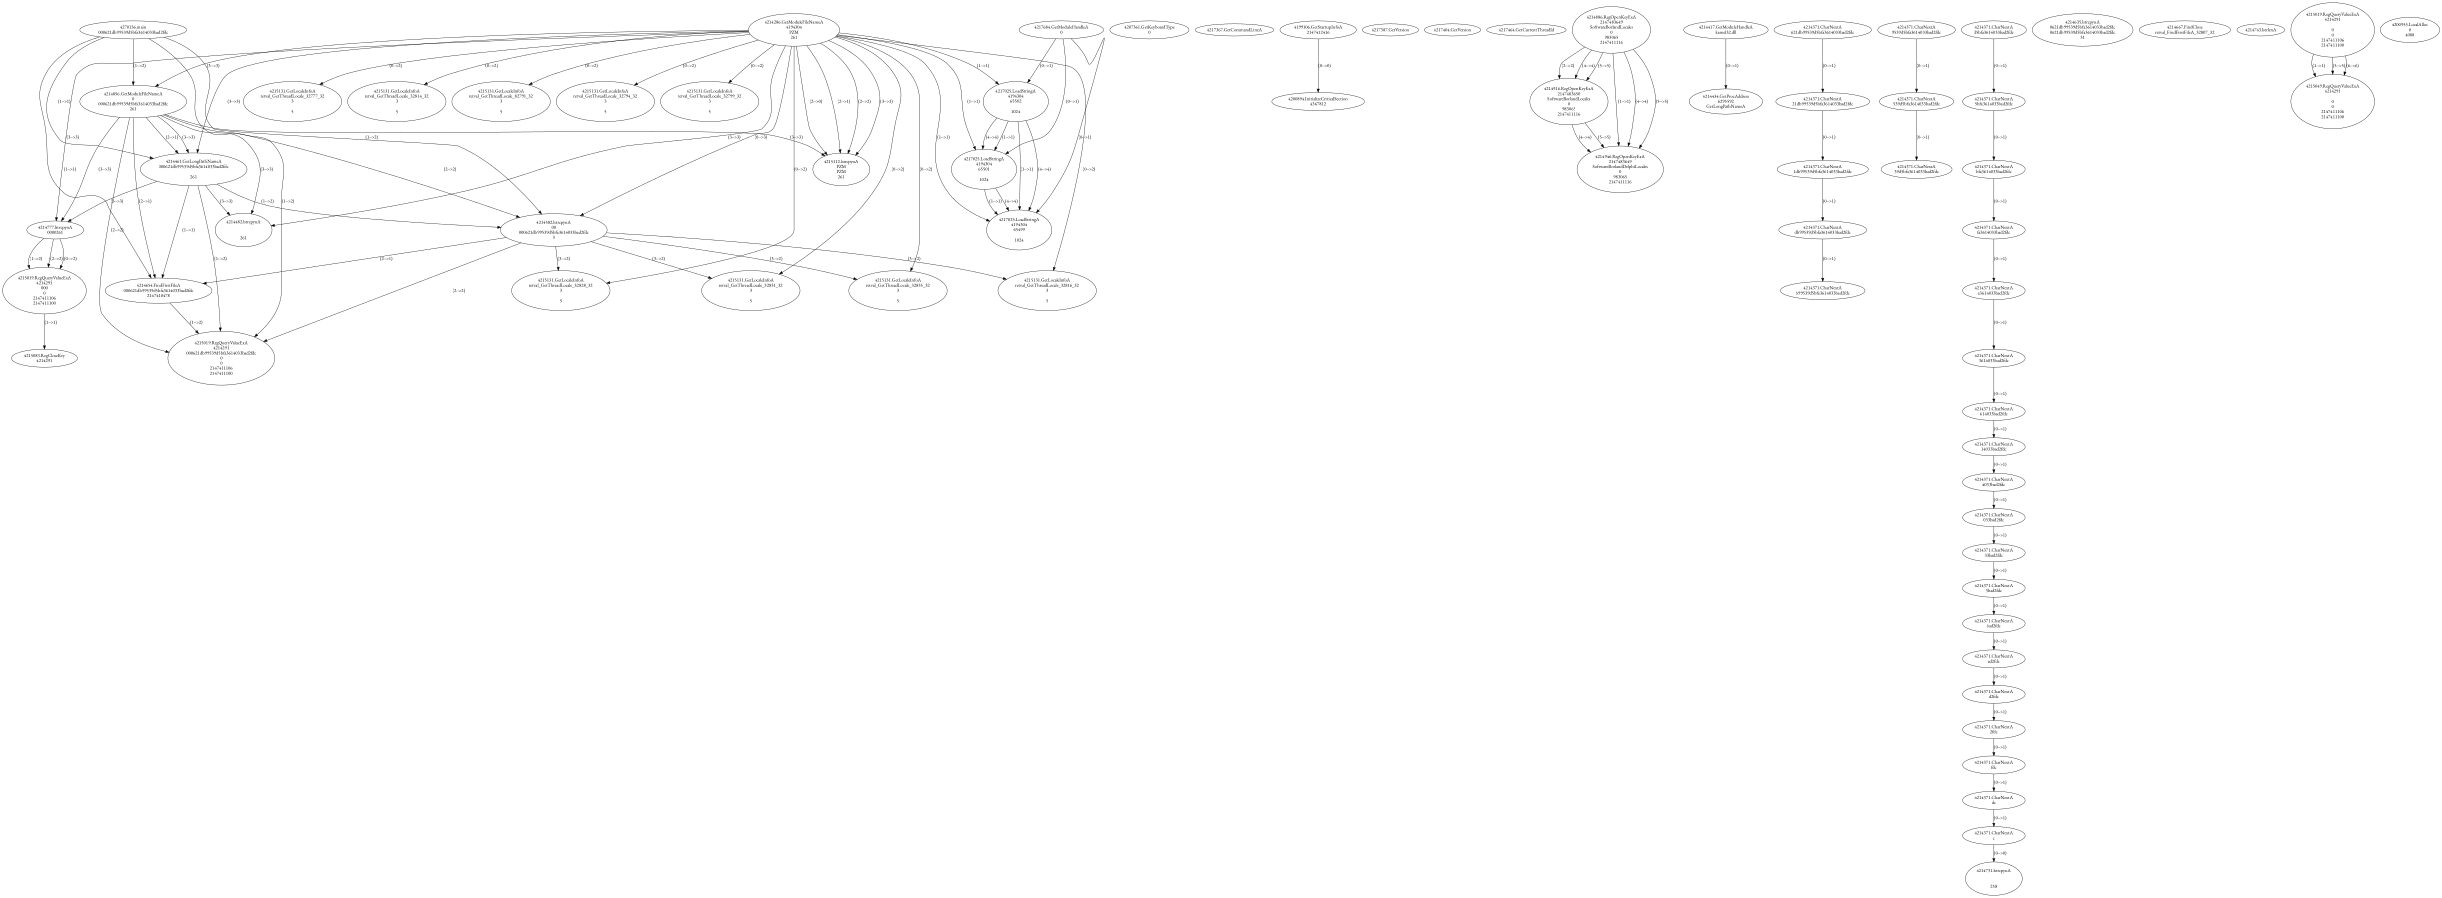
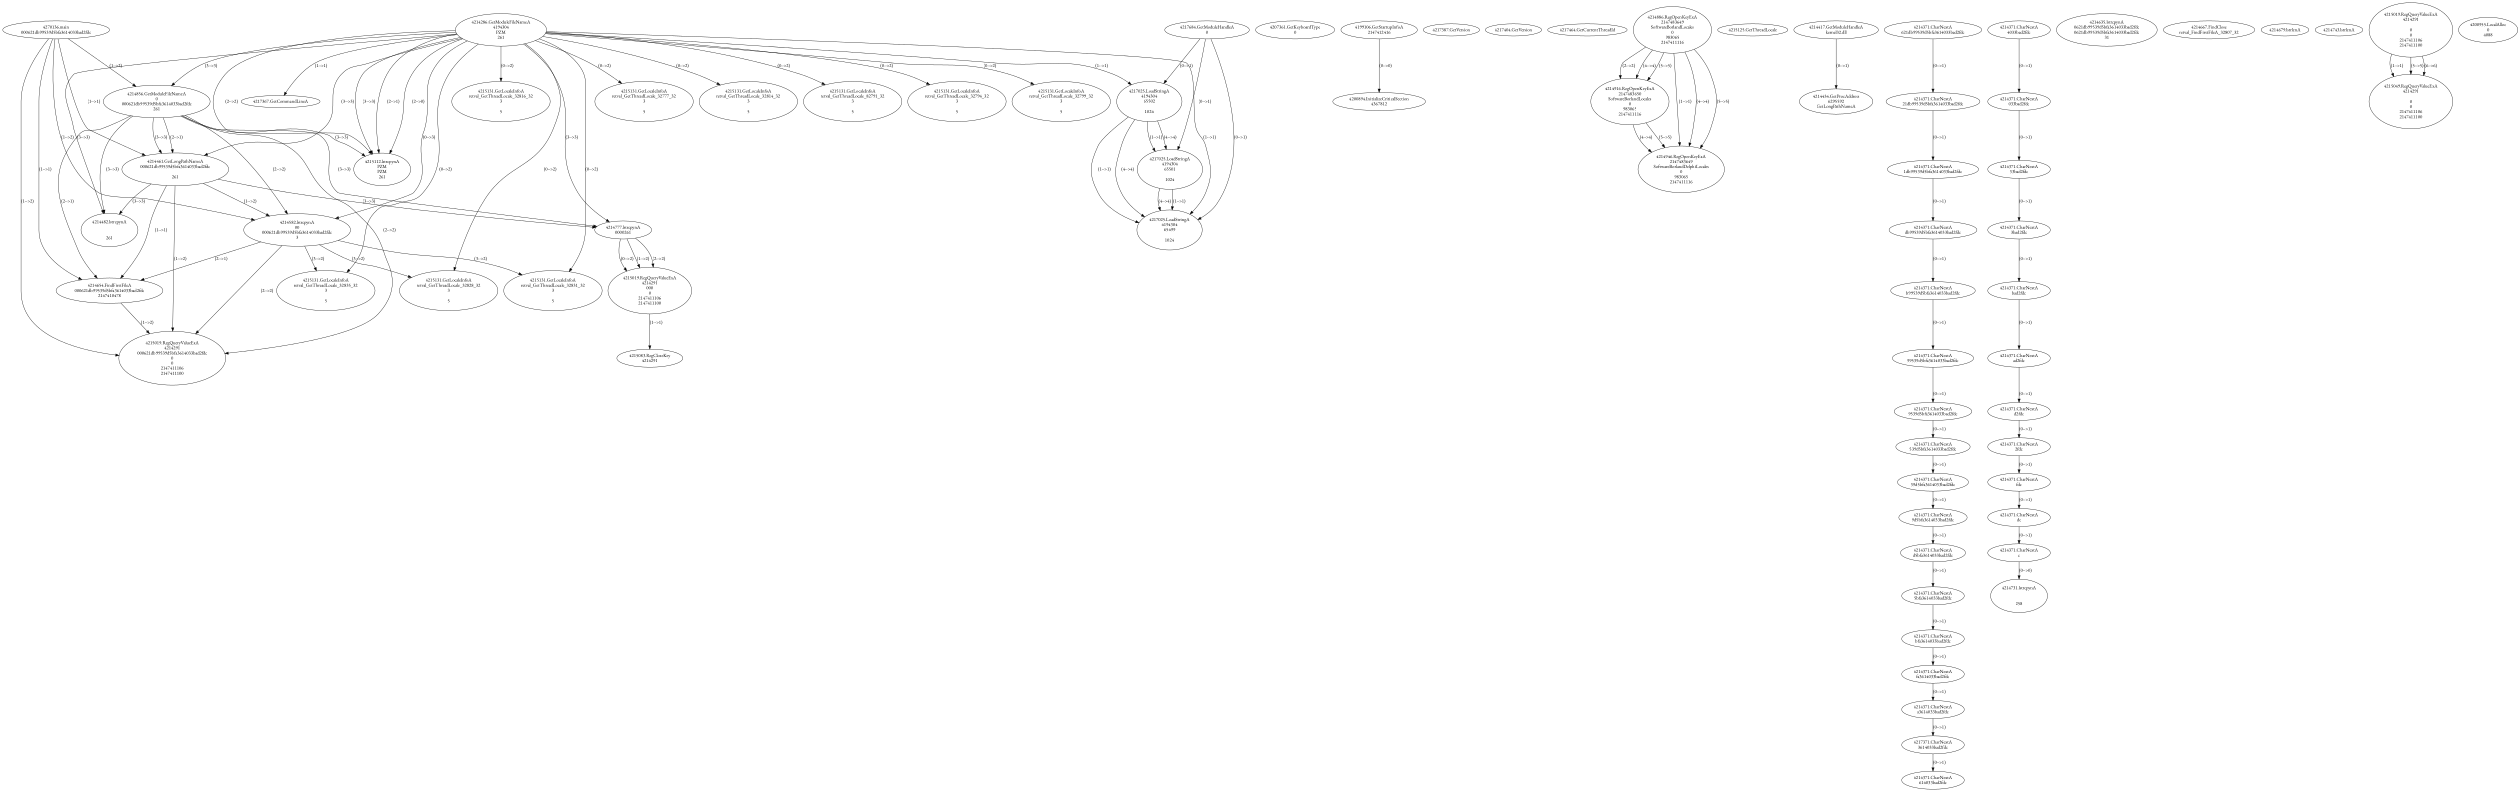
none -> (1753, 30)
none -> (2285, 30)
(937, 57) -> (365, 48)
(806, 248) -> none
none -> (1933, 358)
(1994, 358) -> (1933, 745)
(1994, 447) -> none
none -> (1933, 517)
